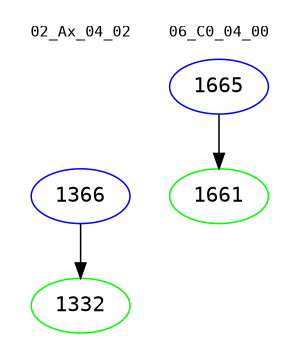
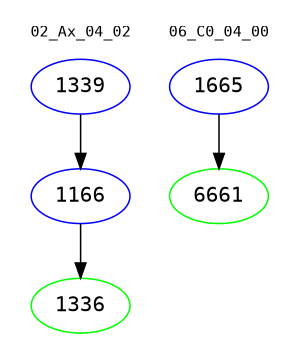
none -> (81, 87)
(81, 196) -> (81, 196)
(219, 196) -> (219, 196)
(81, 306) -> (81, 306)
